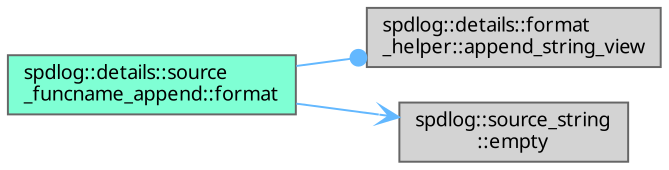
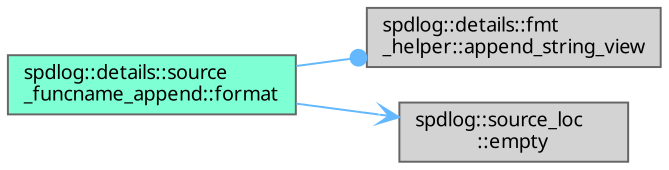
(514, 37) -> (514, 37)
(514, 132) -> (514, 132)
